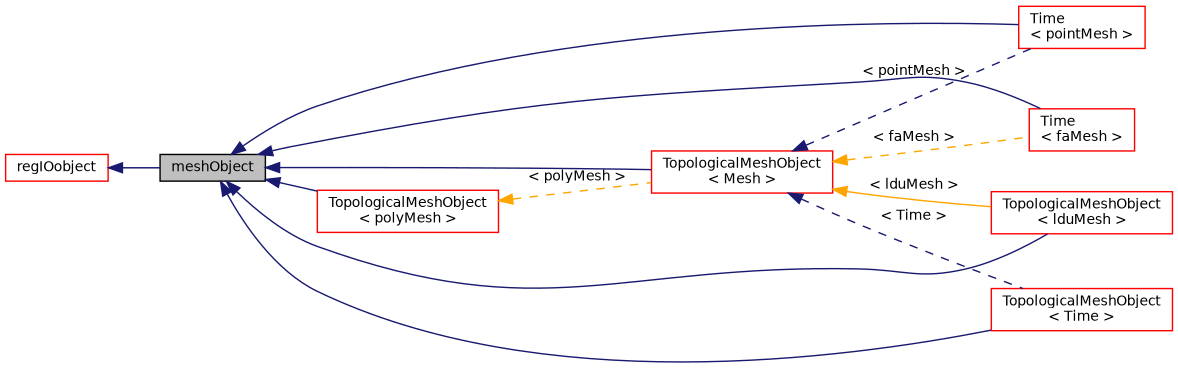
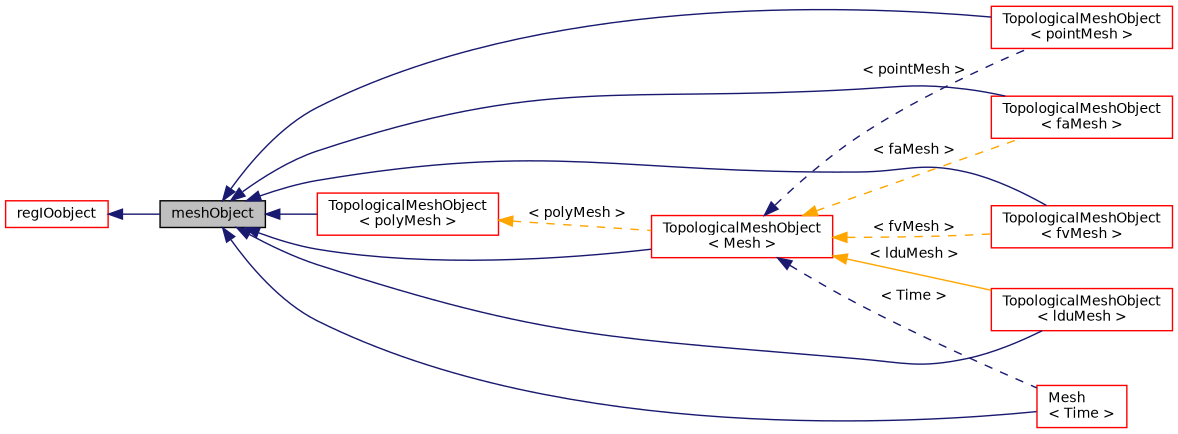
(1082, 27) -> (1082, 27)
(1082, 130) -> (1082, 117)
none -> (1082, 227)
(1082, 310) -> (1082, 407)
